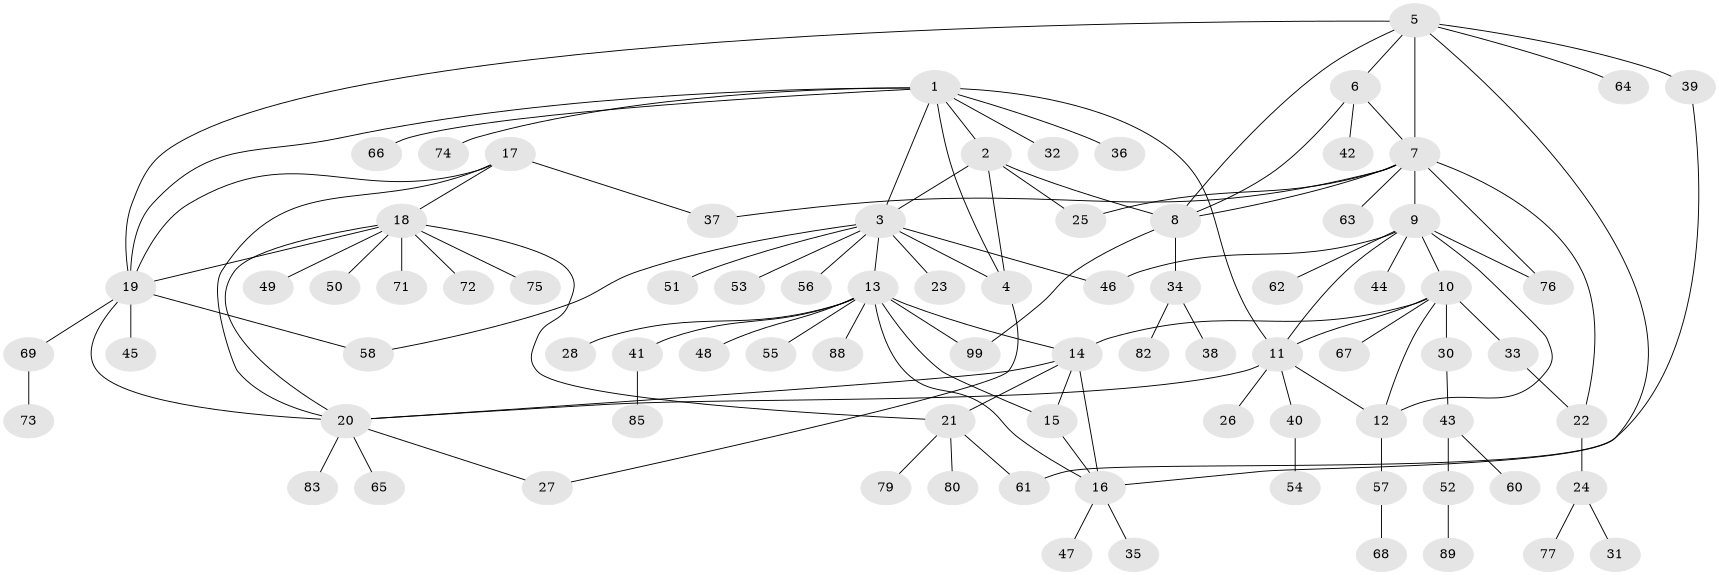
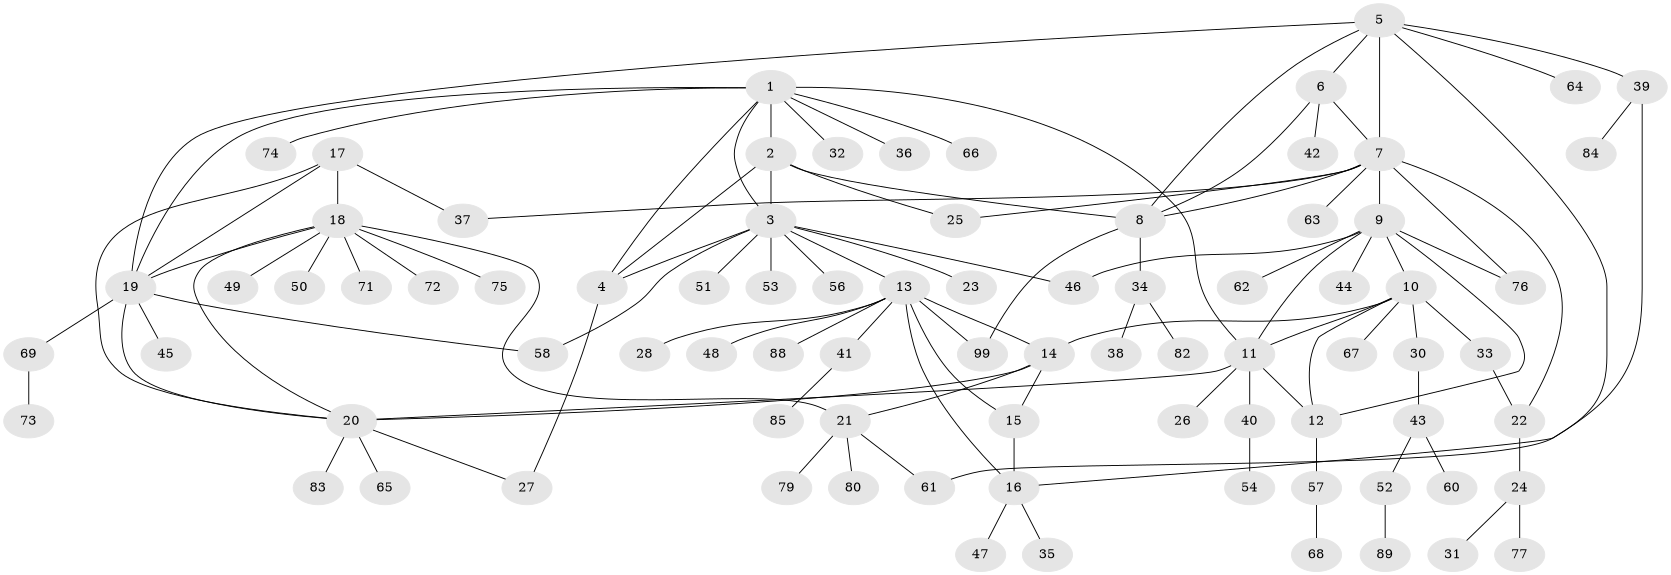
none -> (1591, 154)
(771, 354) -> none
(1089, 421) -> none
